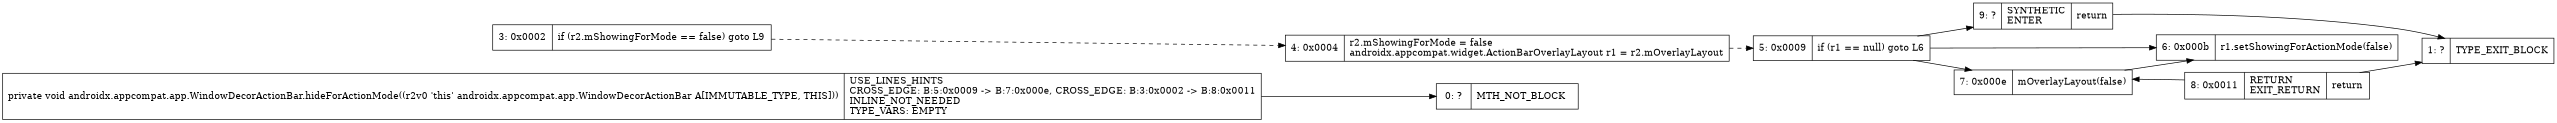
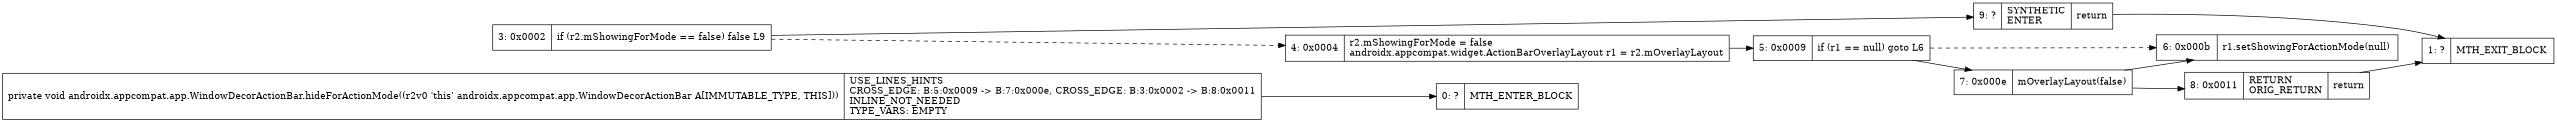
(1942, 32) -> (1369, 26)
(661, 37) -> (661, 37)
(2307, 47) -> (2306, 47)
(1738, 48) -> (1738, 48)
(2040, 48) -> (2040, 48)
(2502, 51) -> (2502, 51)
(2162, 80) -> (2155, 88)
(2285, 90) -> (2286, 90)
(1521, 96) -> (1521, 96)
